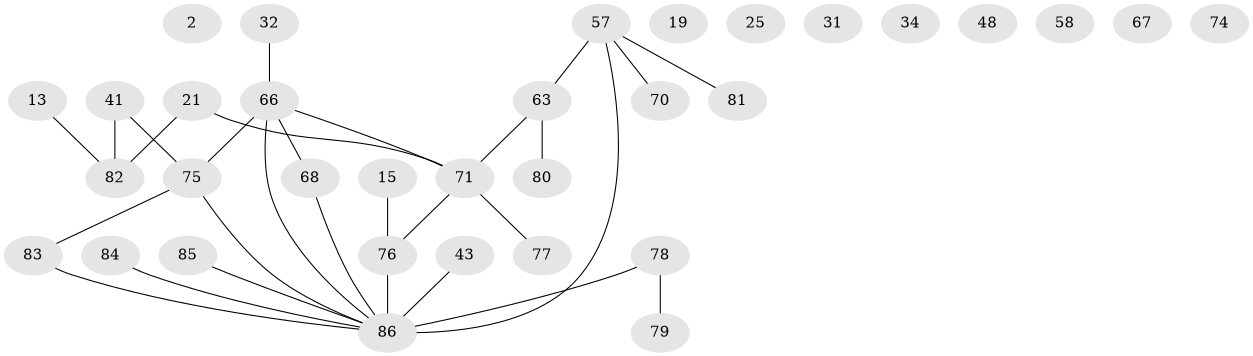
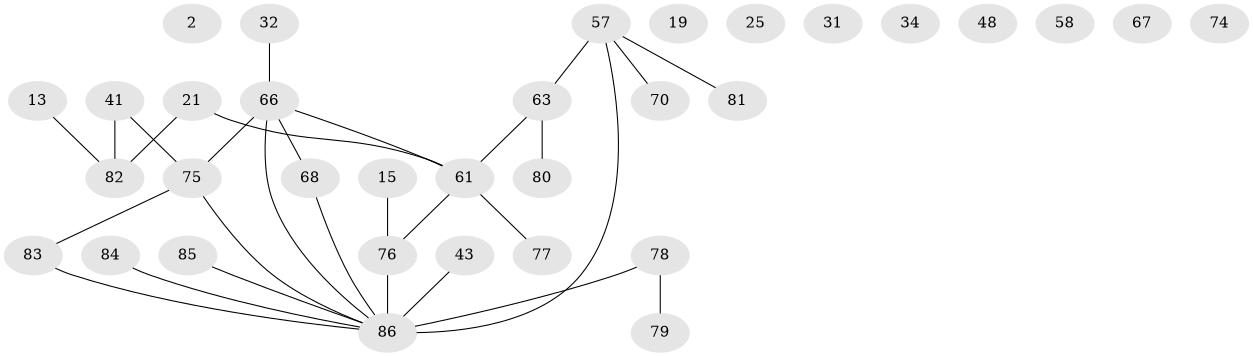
(465, 178) -> (465, 178)
